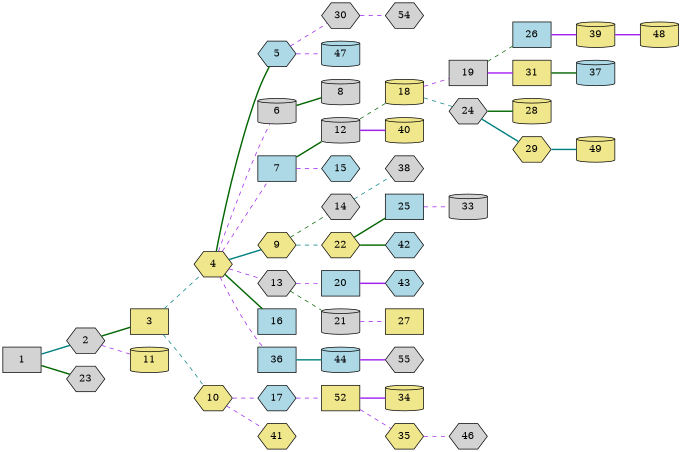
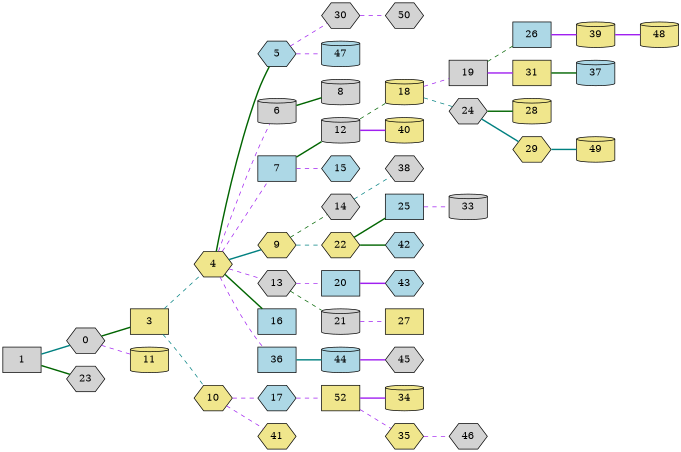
(404, 16) -> (404, 16)
(86, 341) -> (86, 341)
(404, 360) -> (404, 360)
